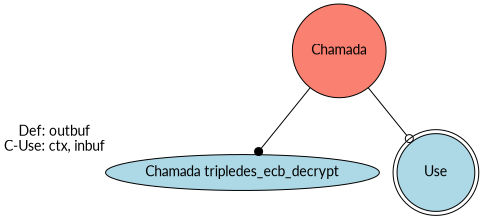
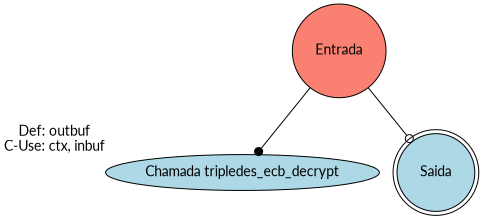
(339, 51) -> (339, 51)
(436, 173) -> (436, 173)
